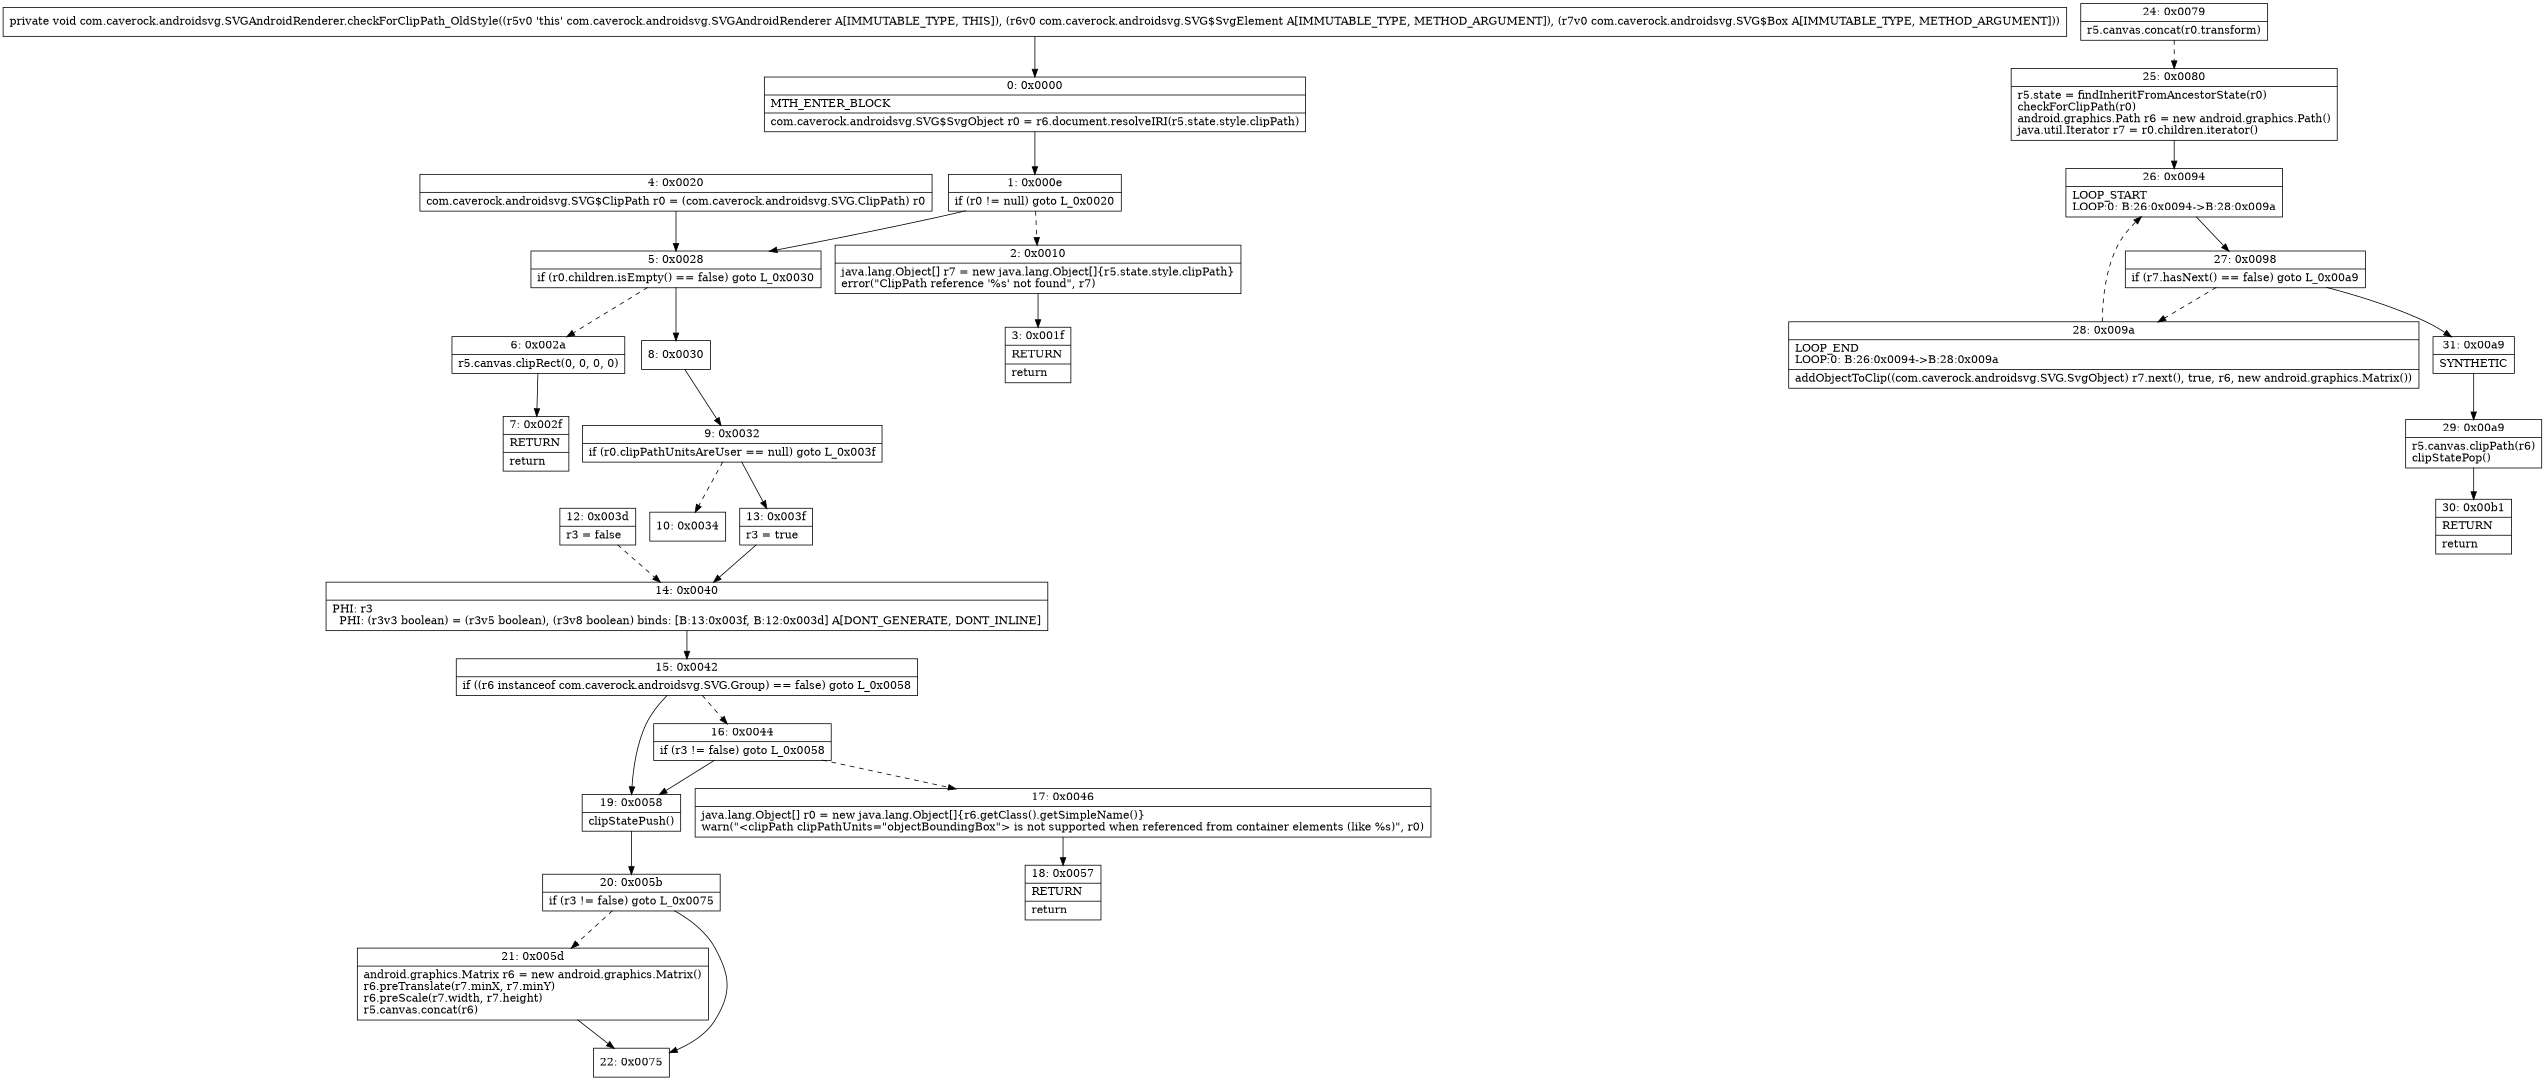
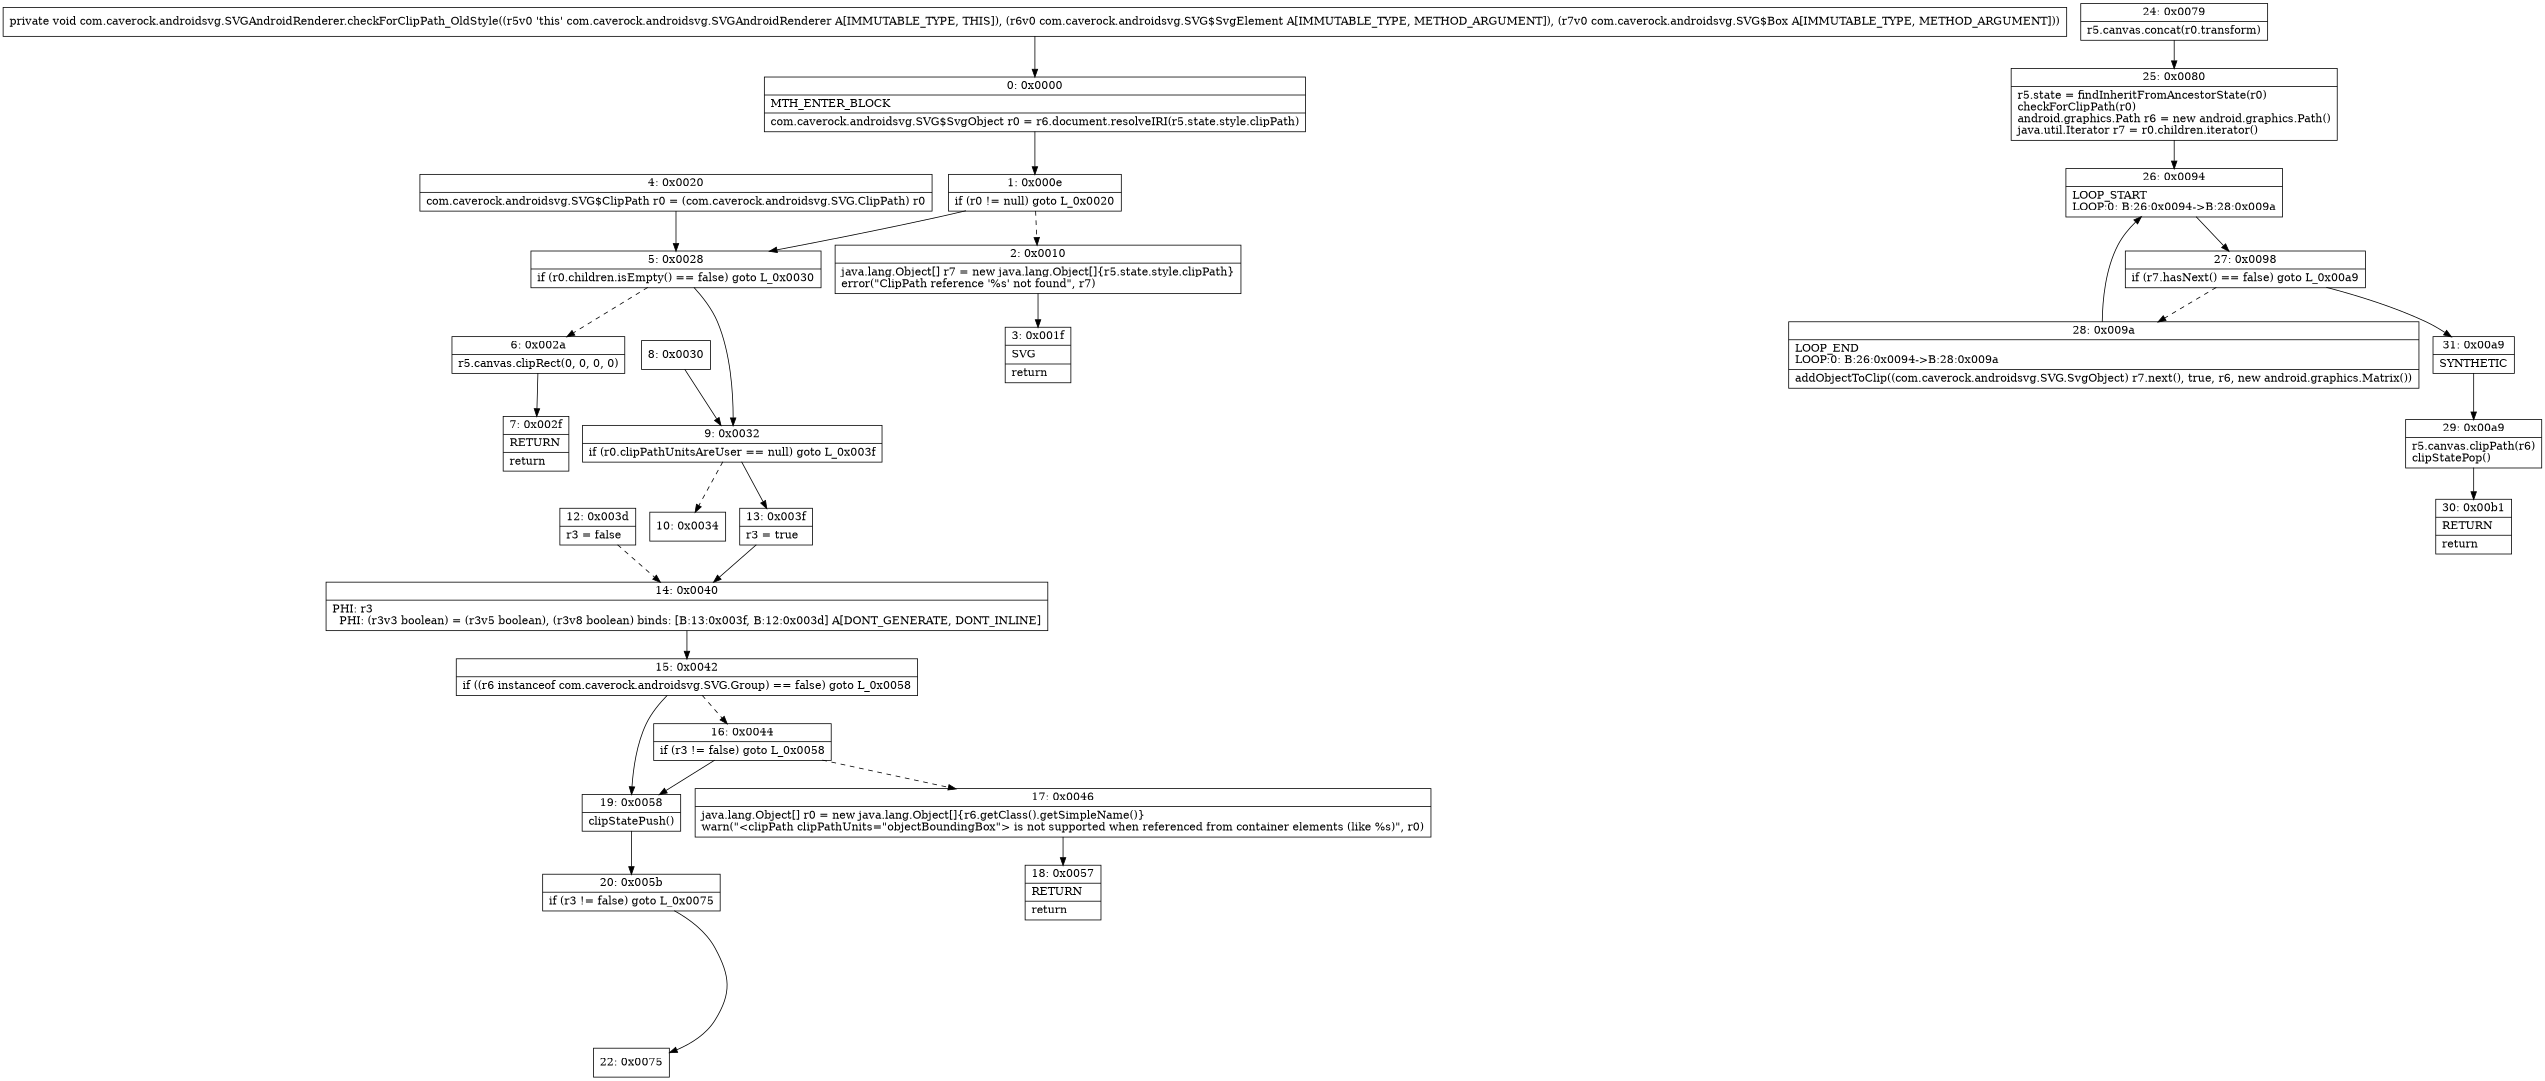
(2174, 50) -> (2174, 50)
(2109, 268) -> (2109, 268)
(676, 310) -> (726, 348)
(1037, 354) -> (1024, 354)
(533, 984) -> none
